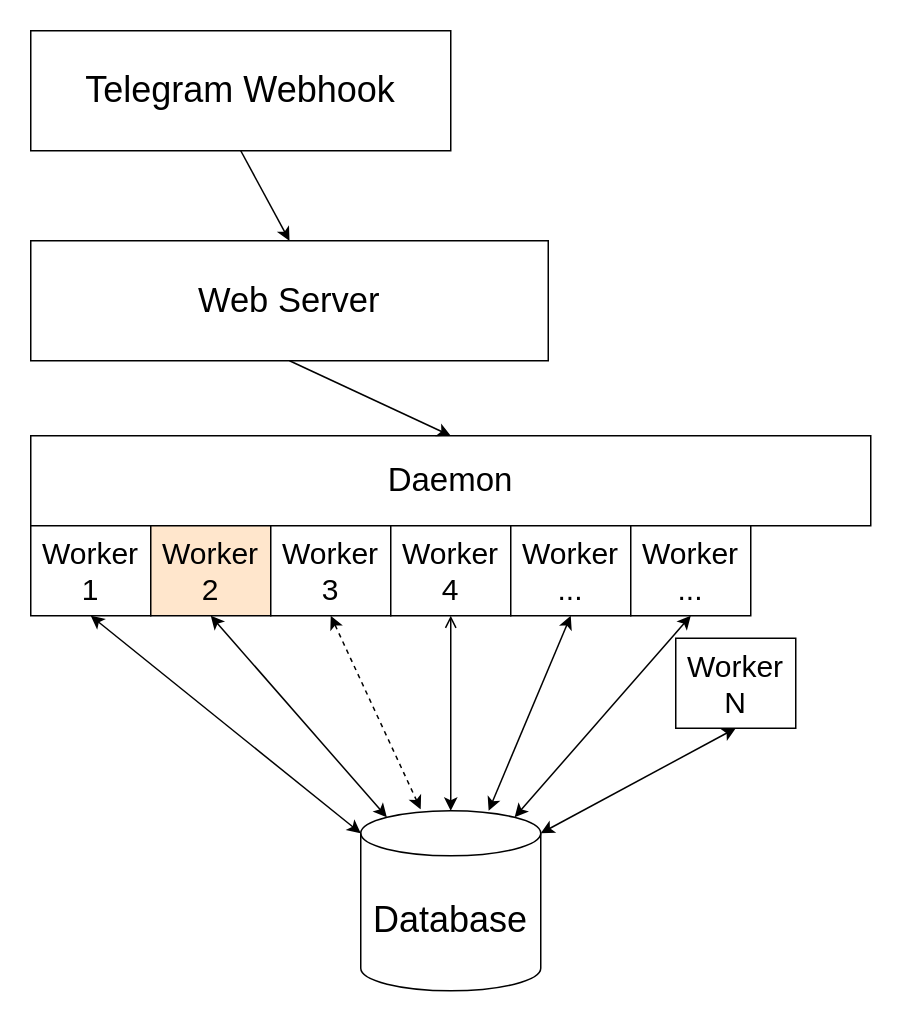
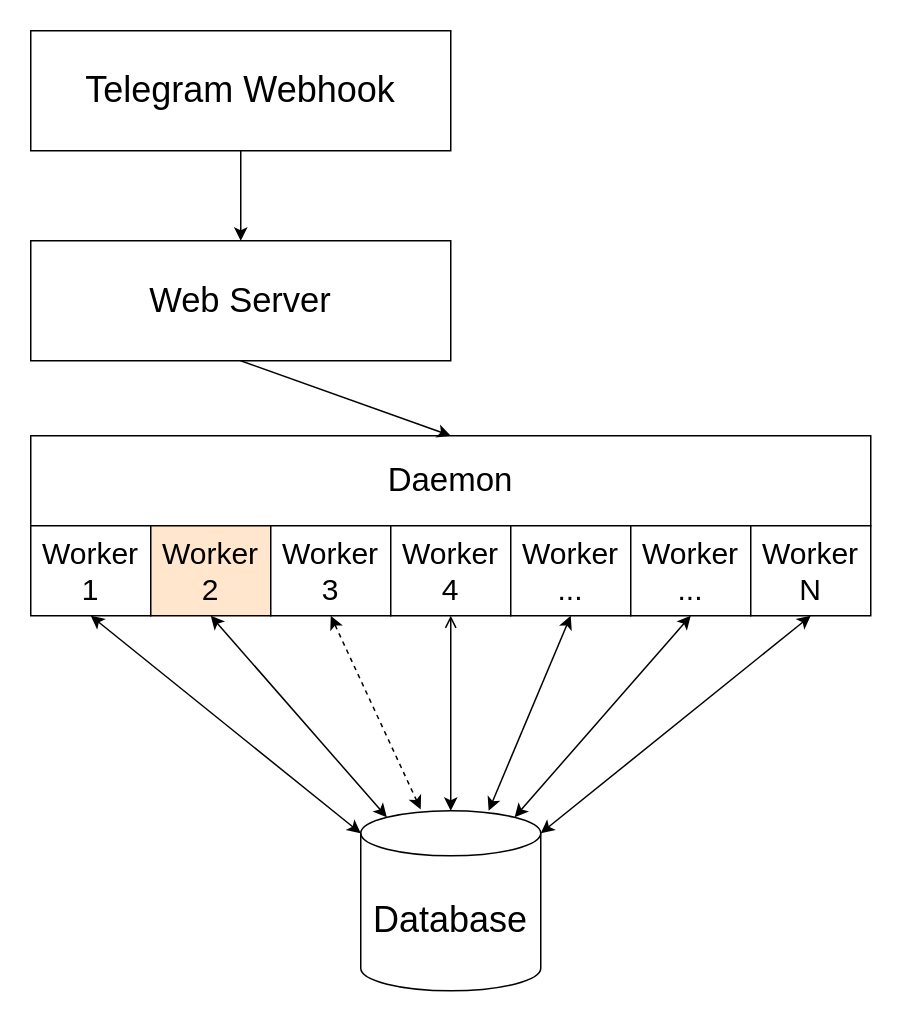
(290, 301) -> (241, 301)
(736, 683) -> (811, 571)
